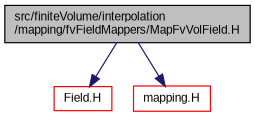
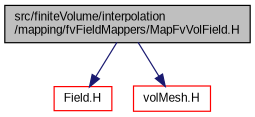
(172, 99) -> (172, 99)
